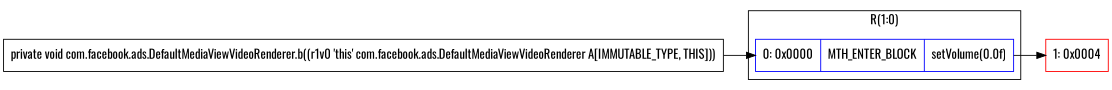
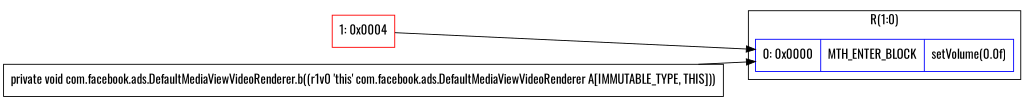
(1026, 55) -> (570, 41)
